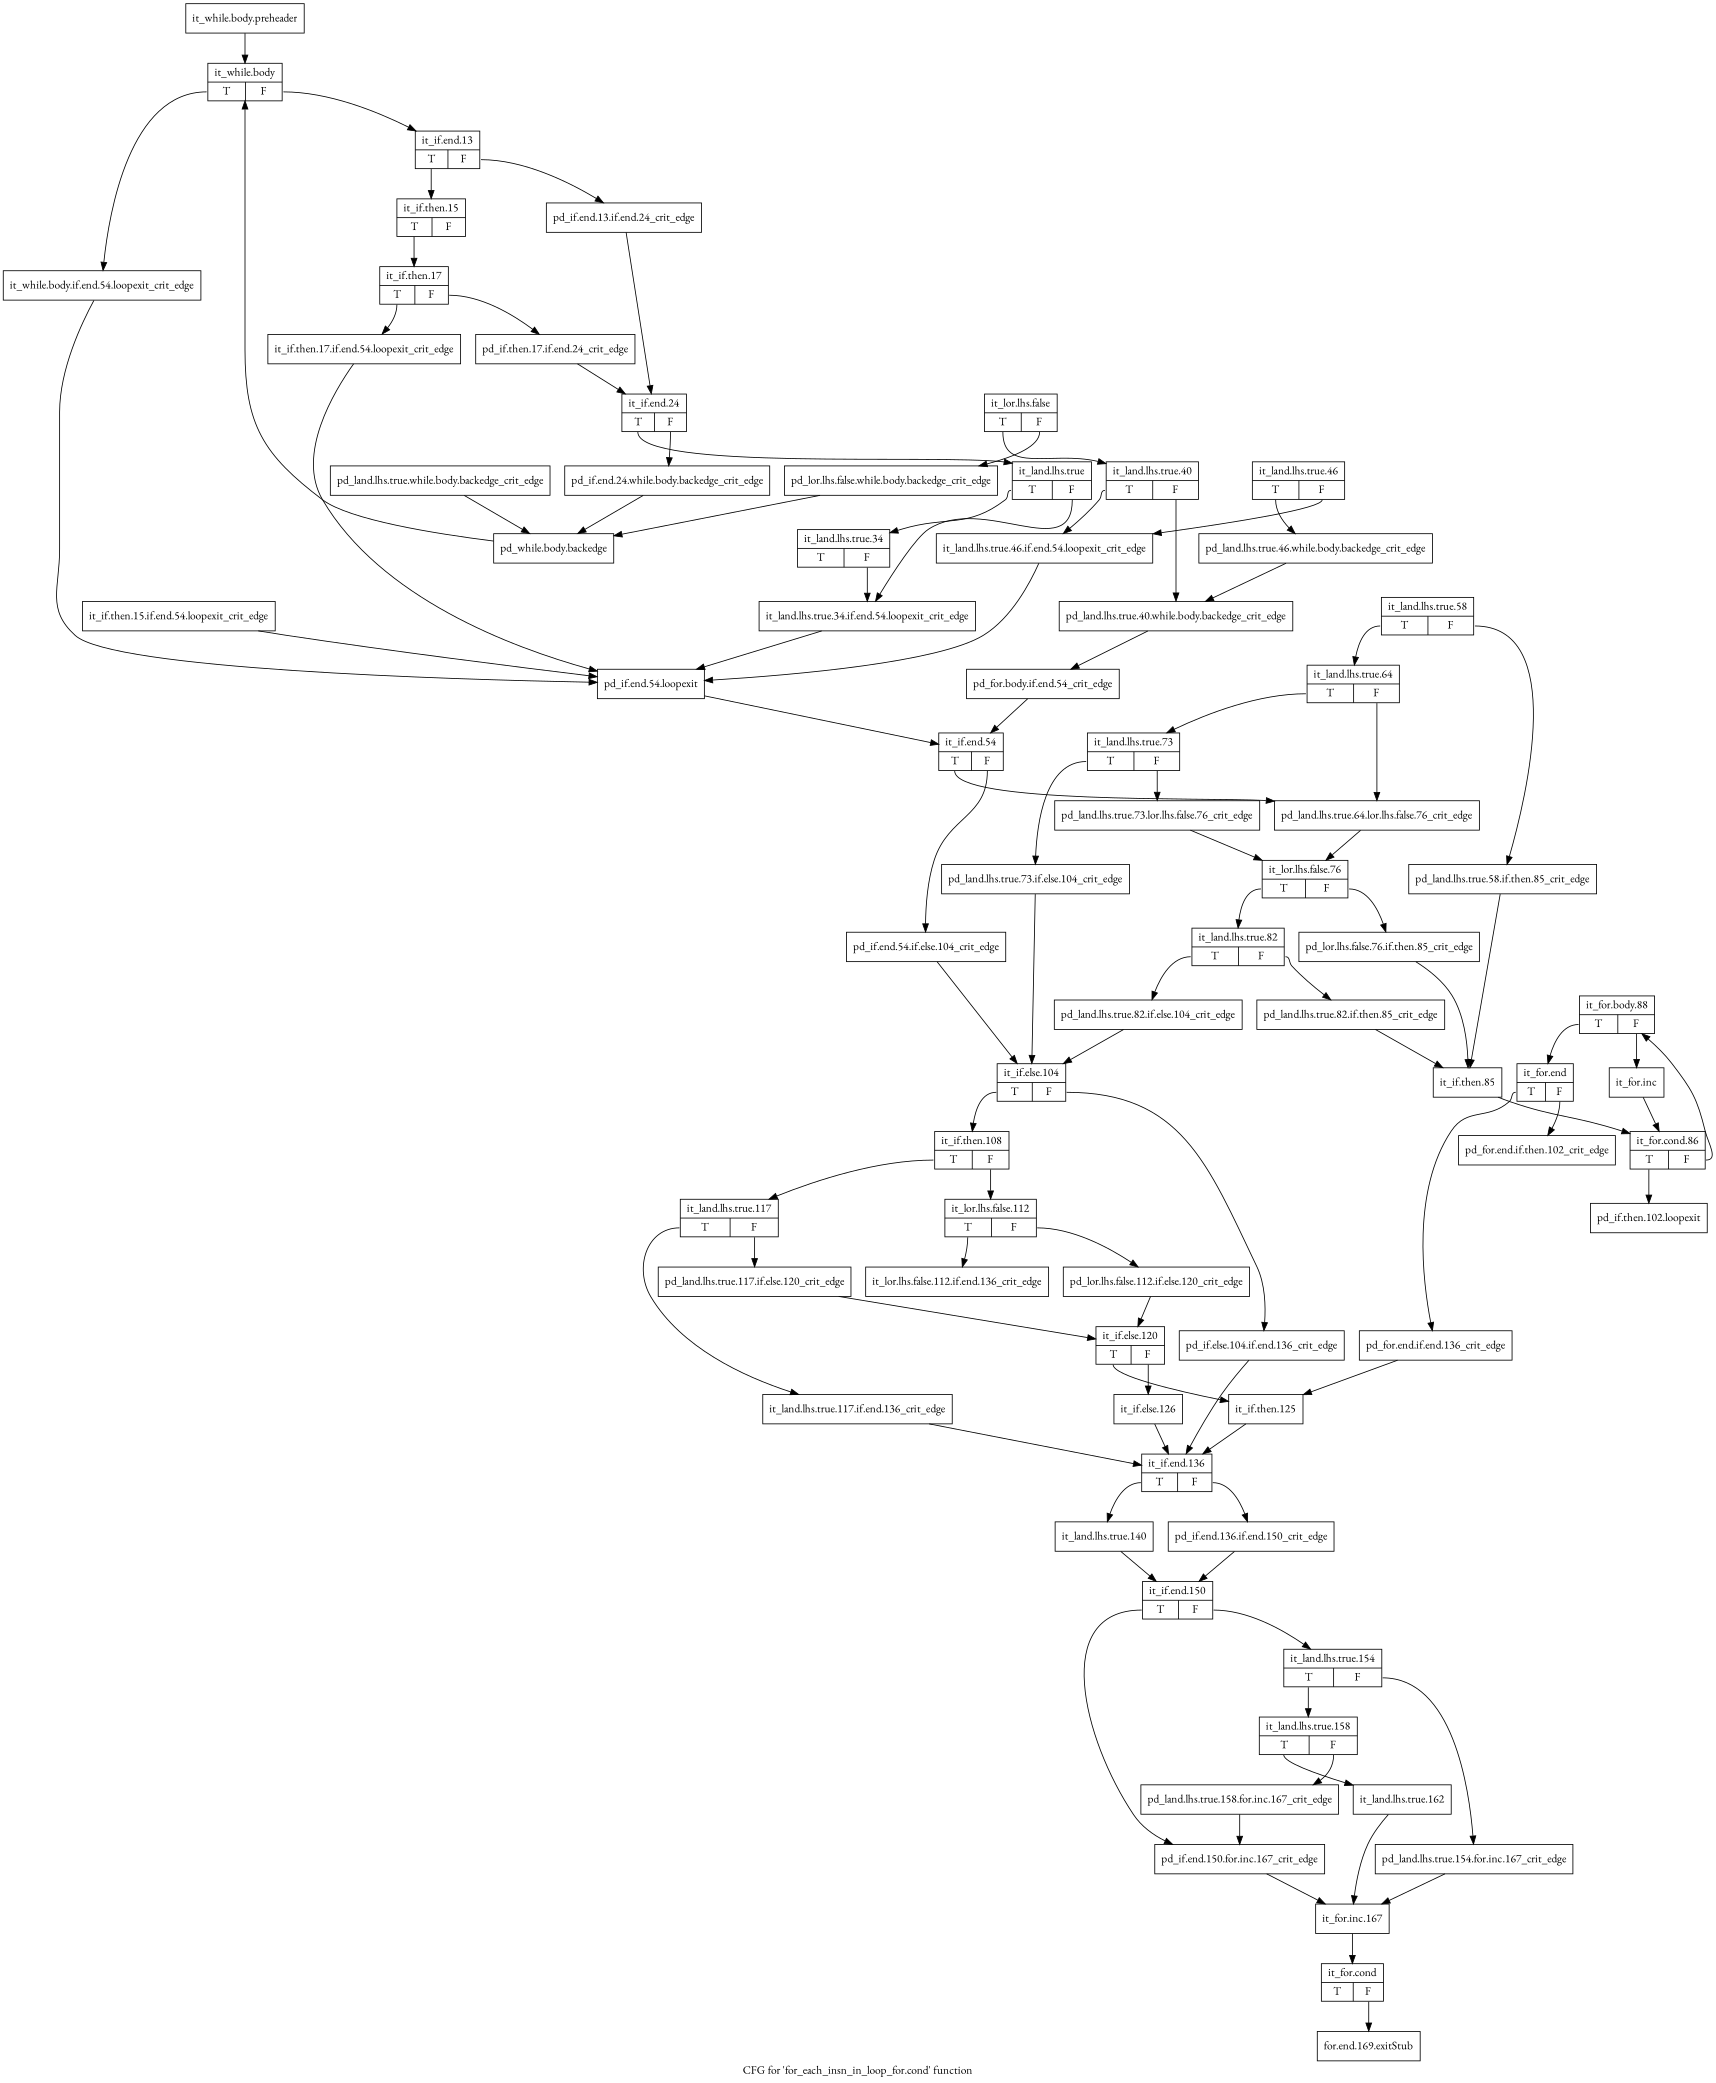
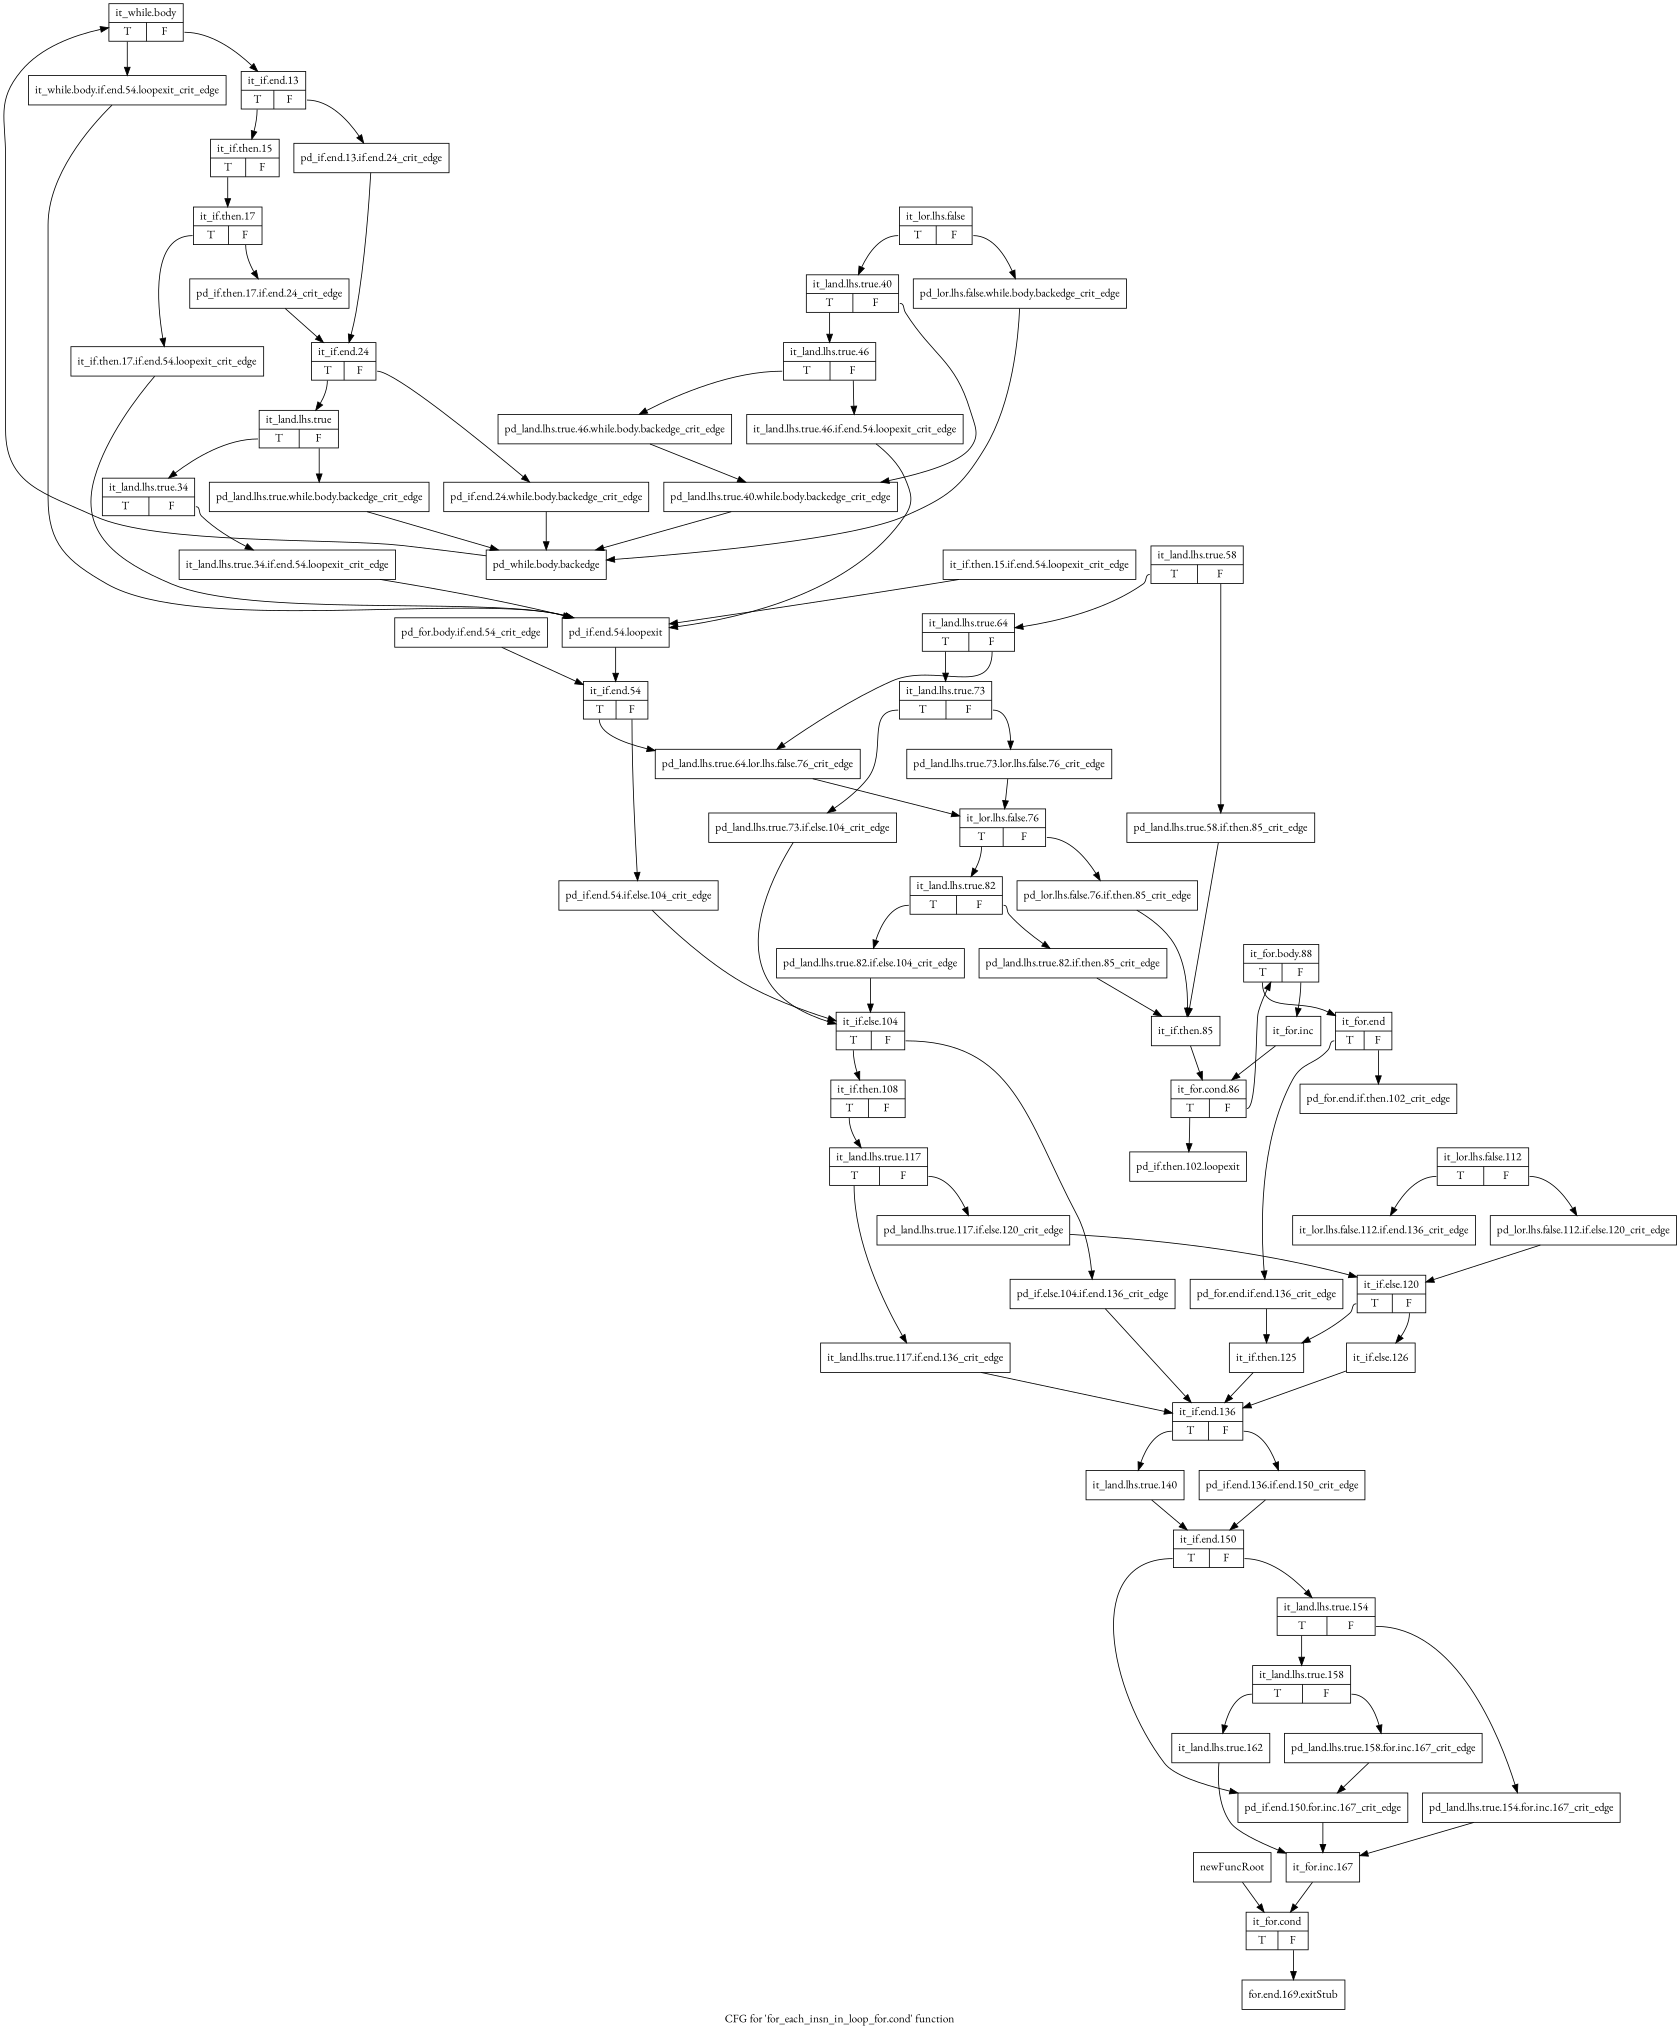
(245, 18) -> none
(1089, 510) -> (830, 323)
(987, 520) -> (319, 461)
(1113, 648) -> (667, 530)
(991, 1180) -> none
none -> (1232, 1867)
